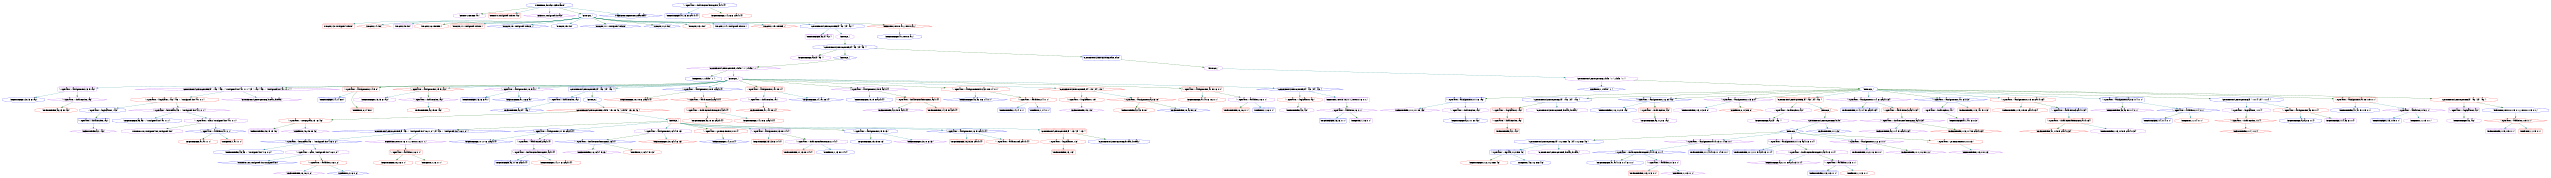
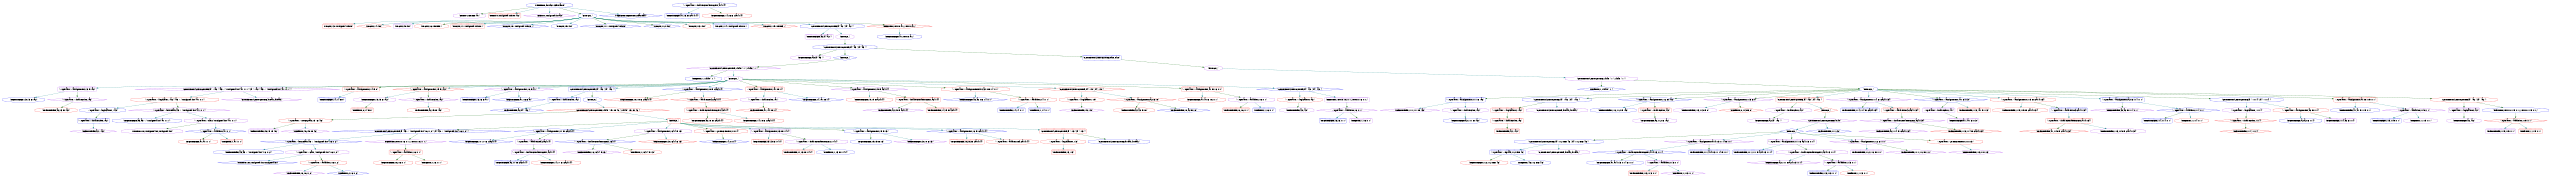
(352, 99) -> (369, 105)
(869, 100) -> (869, 100)
